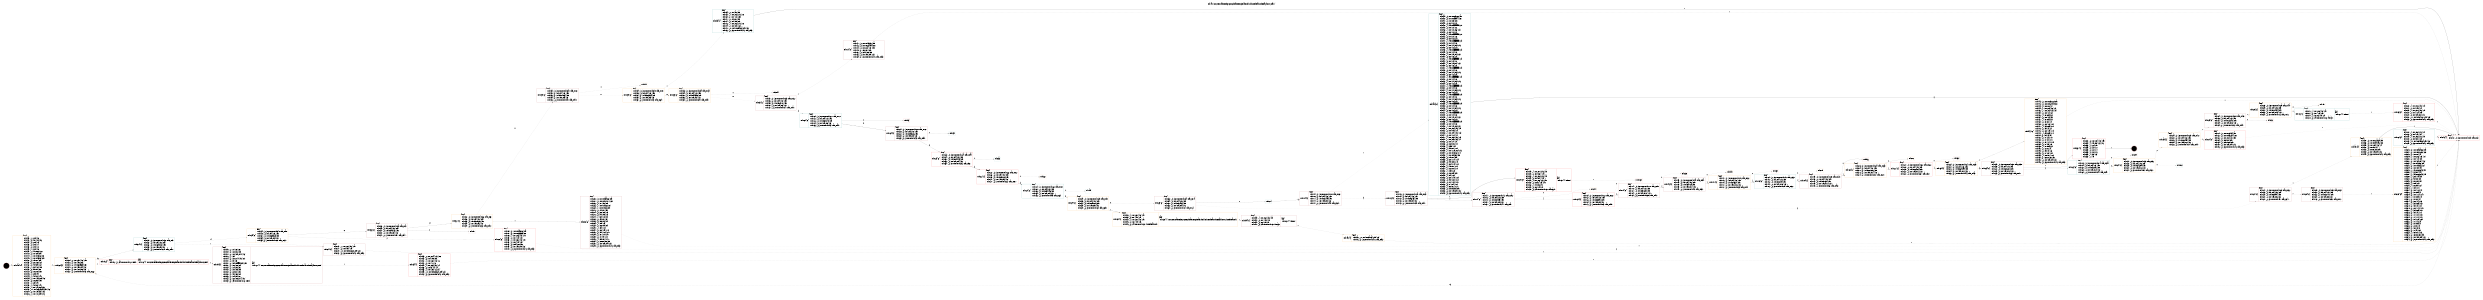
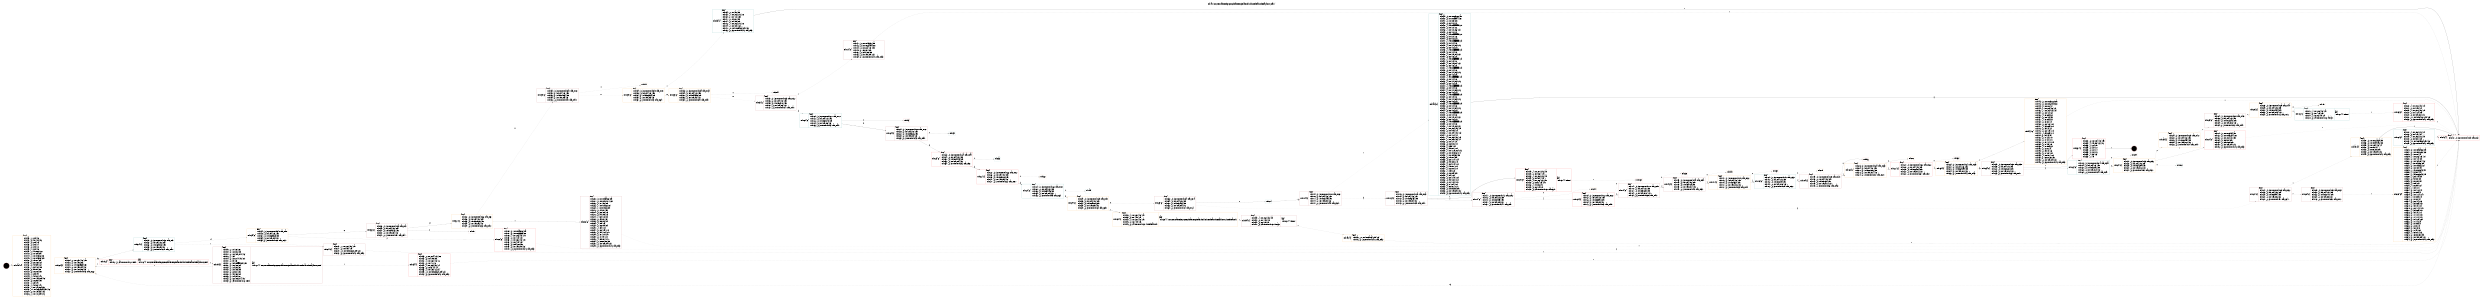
(2270, 120) -> none
(2202, 140) -> (2179, 155)
(52, 266) -> (154, 267)
